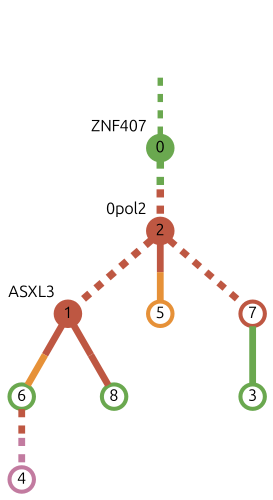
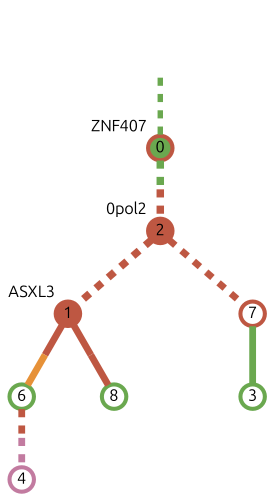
(160, 148) -> (160, 148)
(160, 314) -> none
